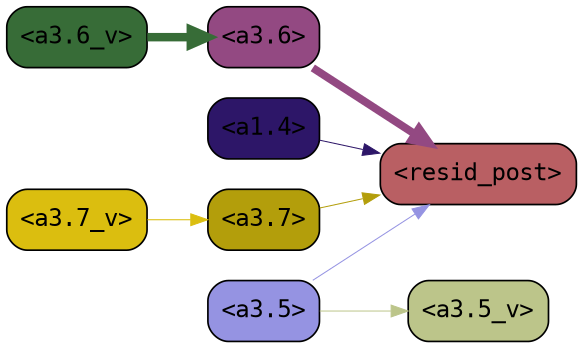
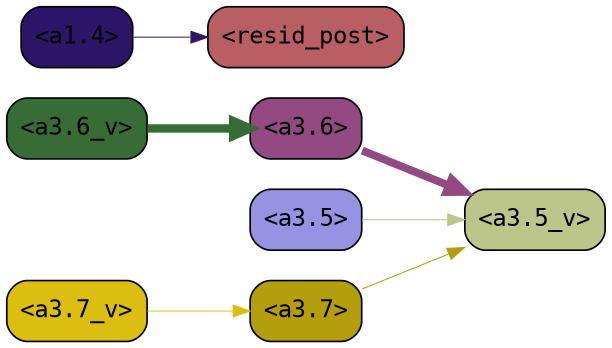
(364, 101) -> (406, 168)
(341, 203) -> (406, 271)
(364, 247) -> none
